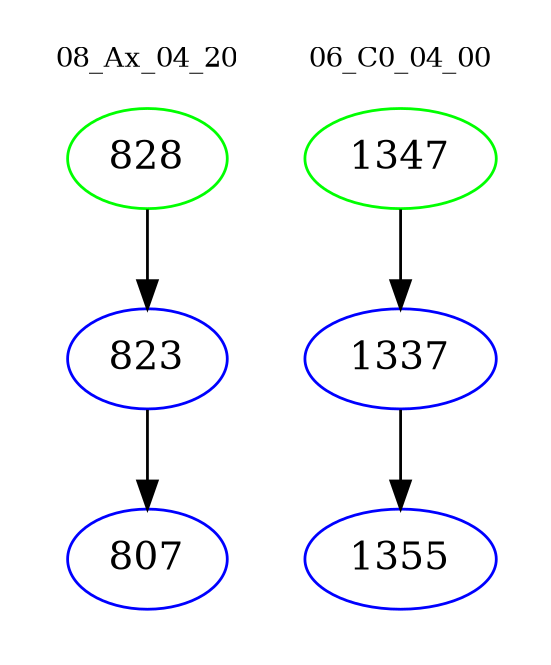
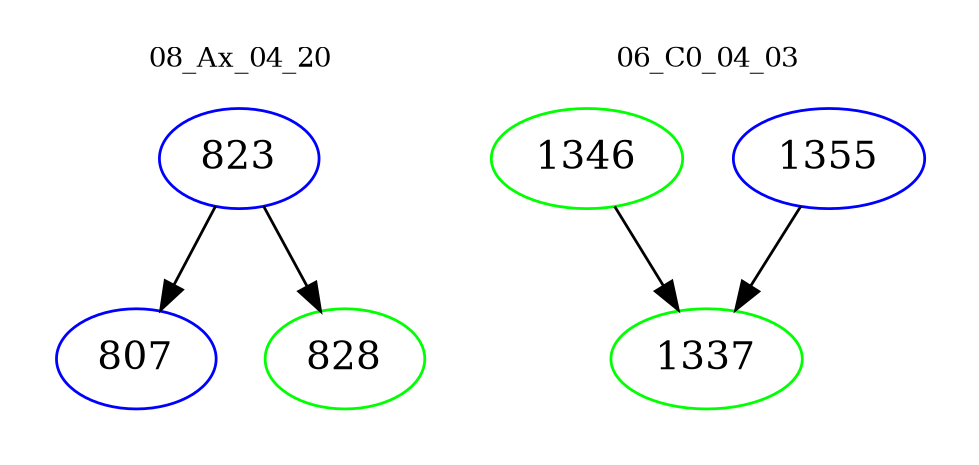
(401, 60) -> (708, 60)
(401, 159) -> (587, 159)
(147, 245) -> (285, 246)
(401, 359) -> (707, 359)
(401, 445) -> (776, 246)
